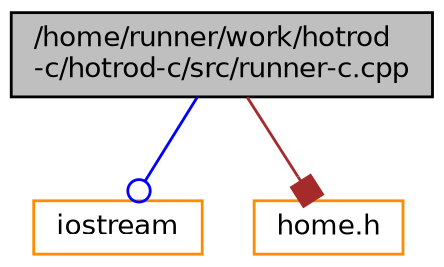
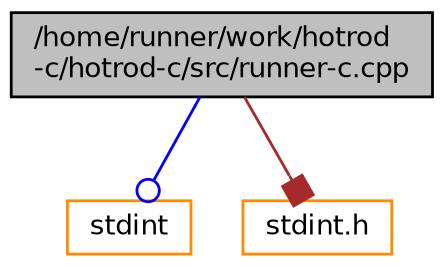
(118, 227) -> (129, 227)
(329, 227) -> (317, 227)
